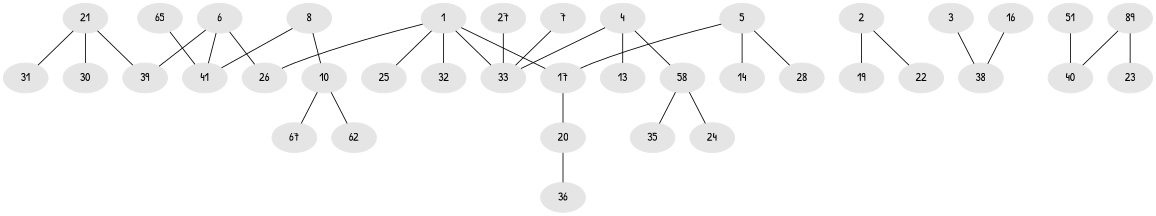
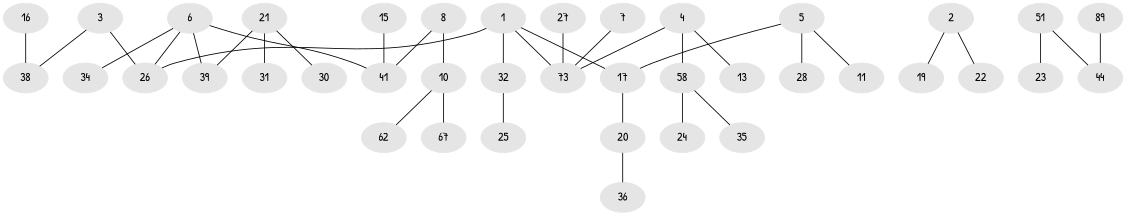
(160, 18) -> (384, 18)
none -> (123, 48)
(414, 48) -> (503, 108)
(1130, 48) -> (1041, 48)
none -> (85, 78)
(503, 78) -> (563, 78)
(742, 78) -> (862, 78)
(1070, 78) -> (1100, 78)
